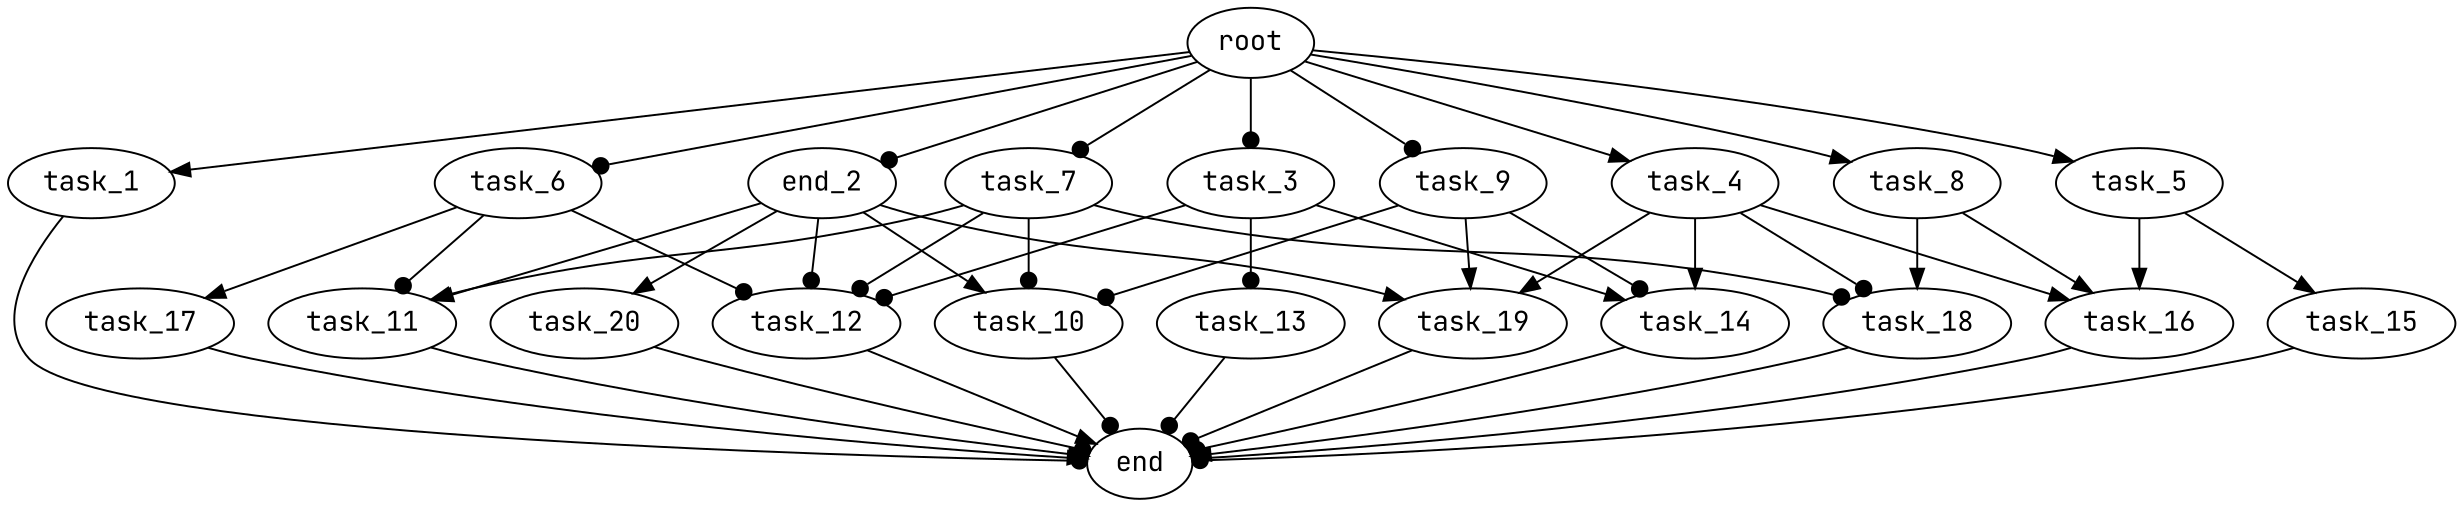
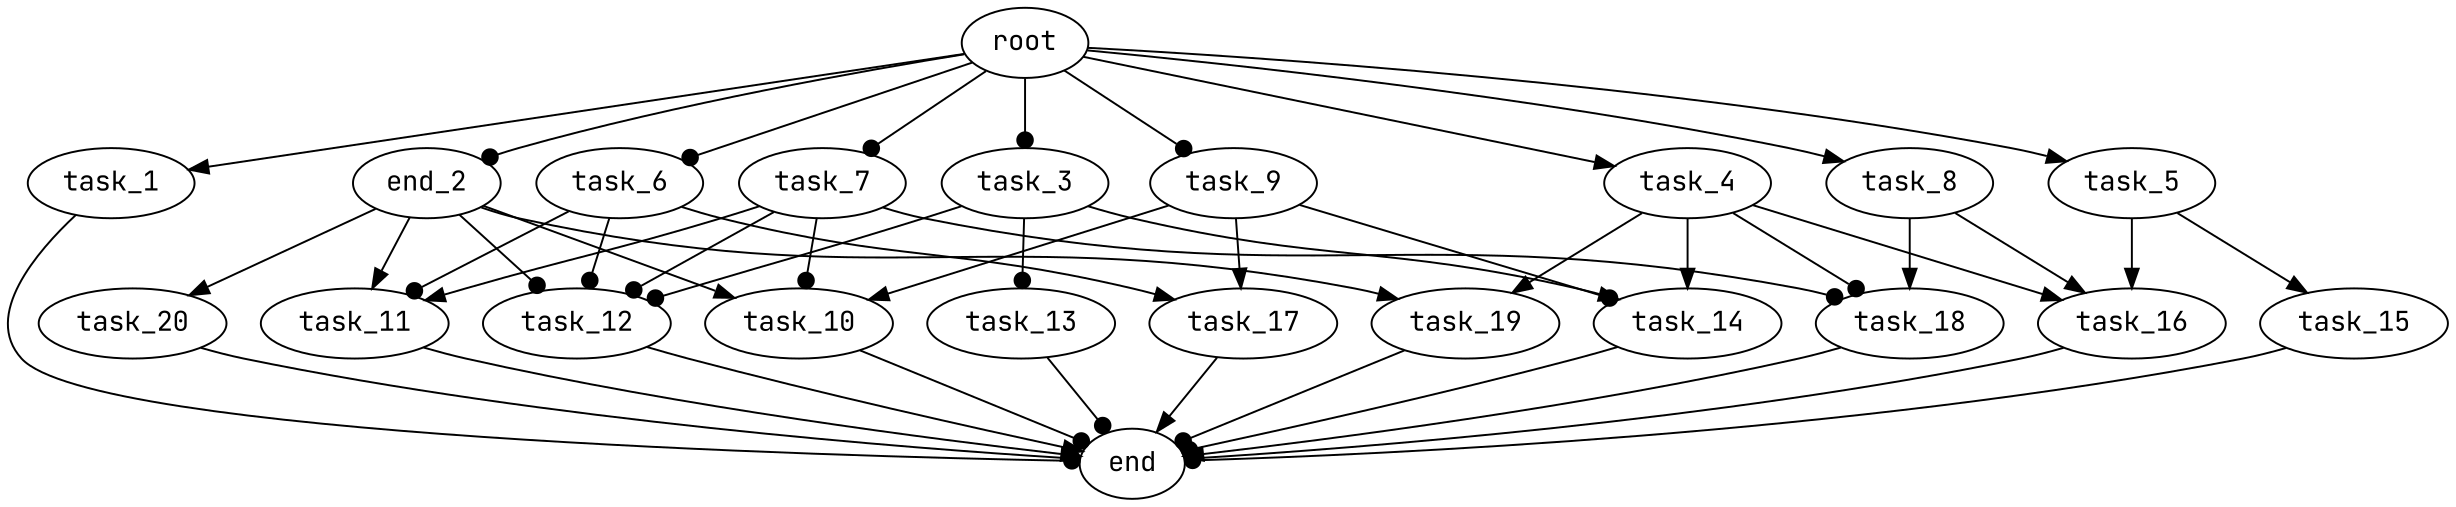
(1467, 239) -> (1238, 244)
(1263, 248) -> (1091, 230)
